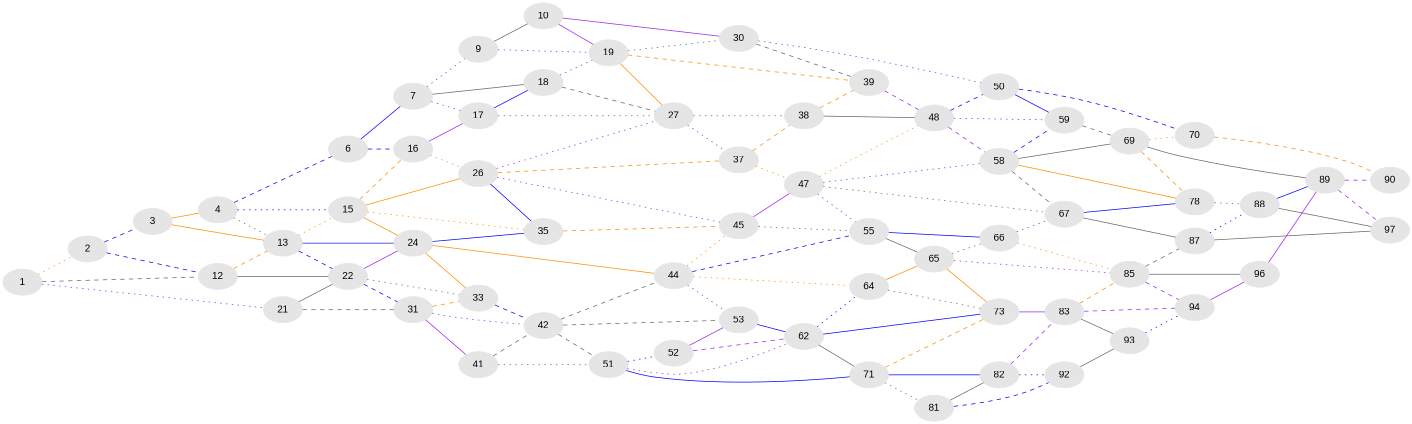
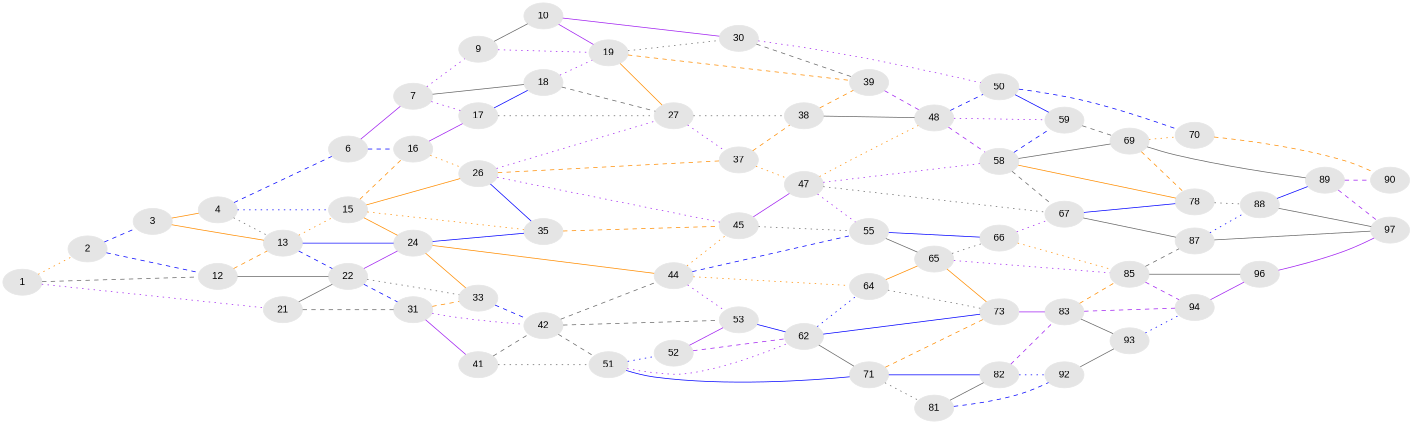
(381, 123) -> (381, 123)
(1292, 227) -> (1327, 257)
